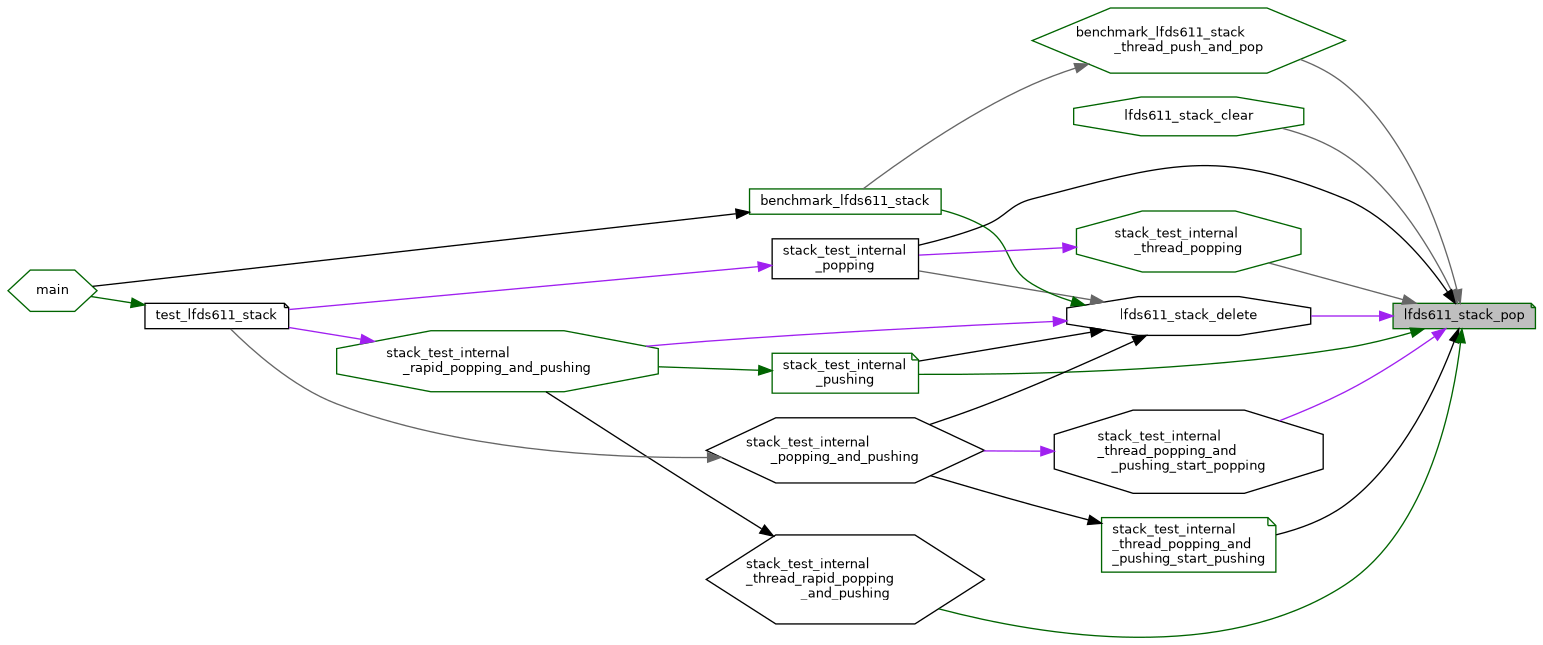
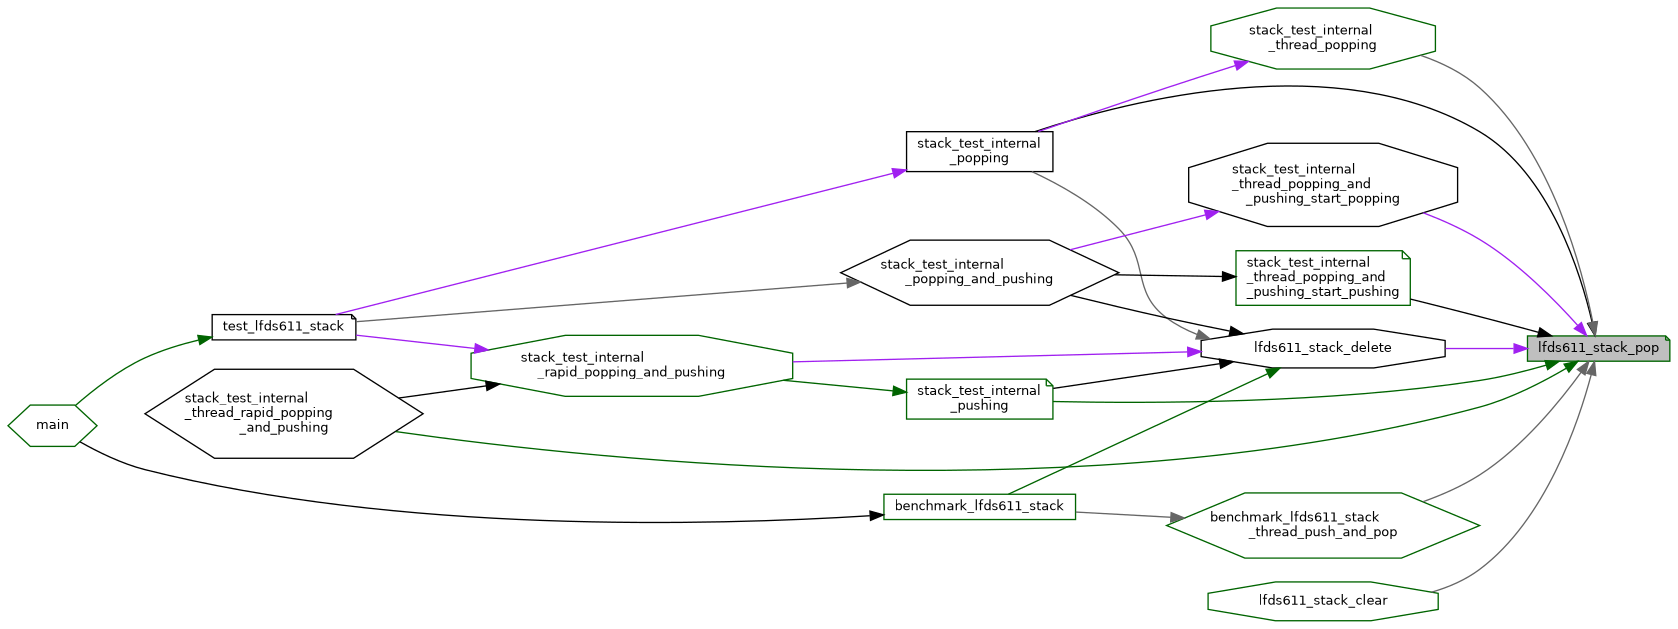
(664, 468) -> (443, 392)
